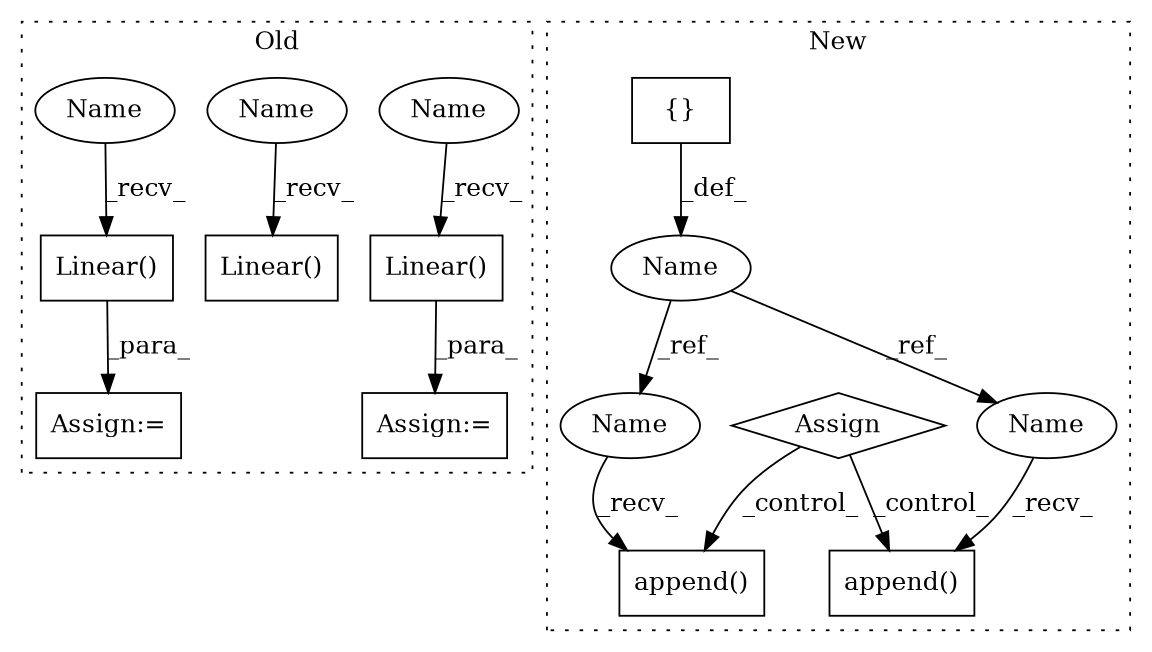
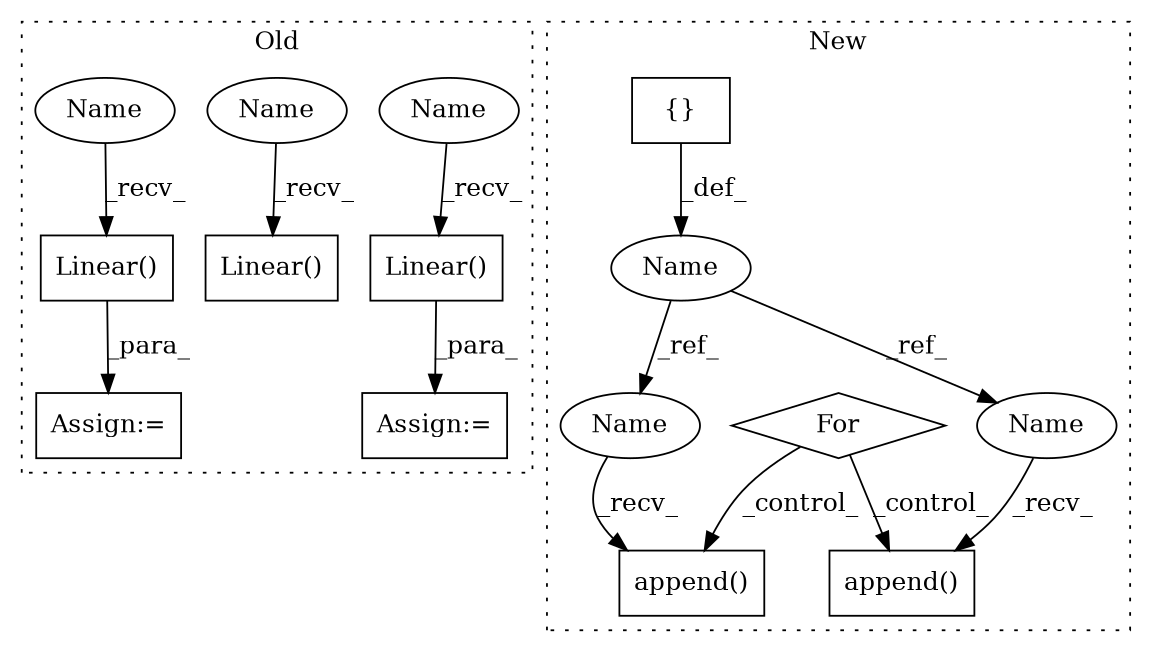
(839, 426) -> (839, 426)
